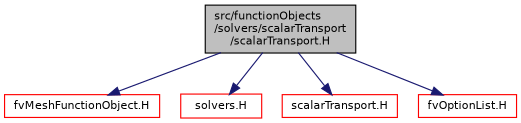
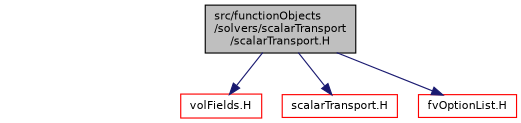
(82, 106) -> none
(221, 106) -> (221, 106)
